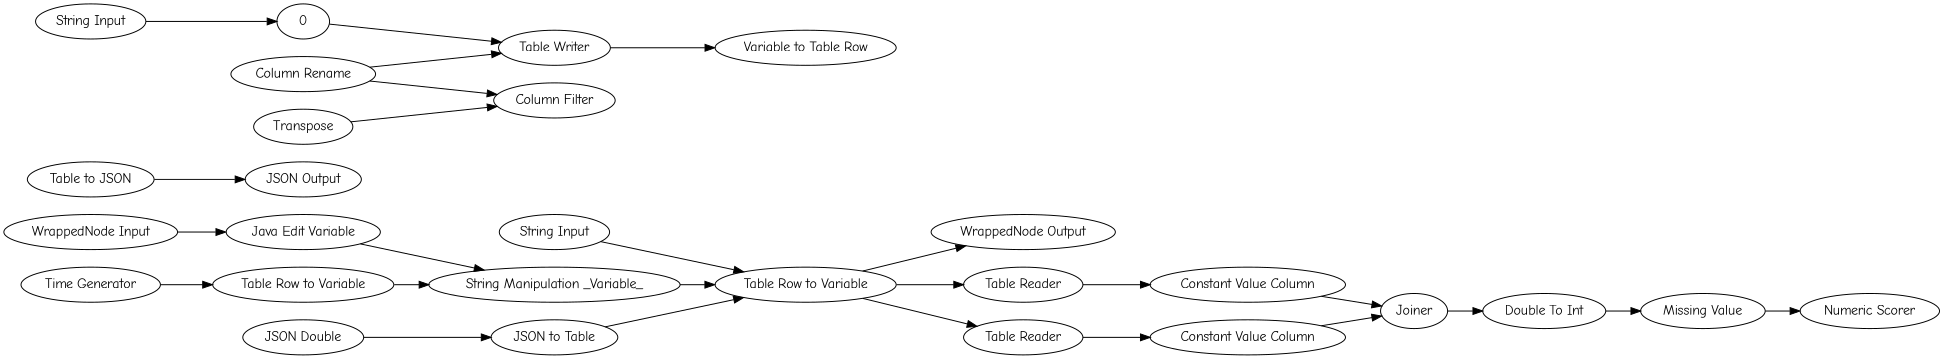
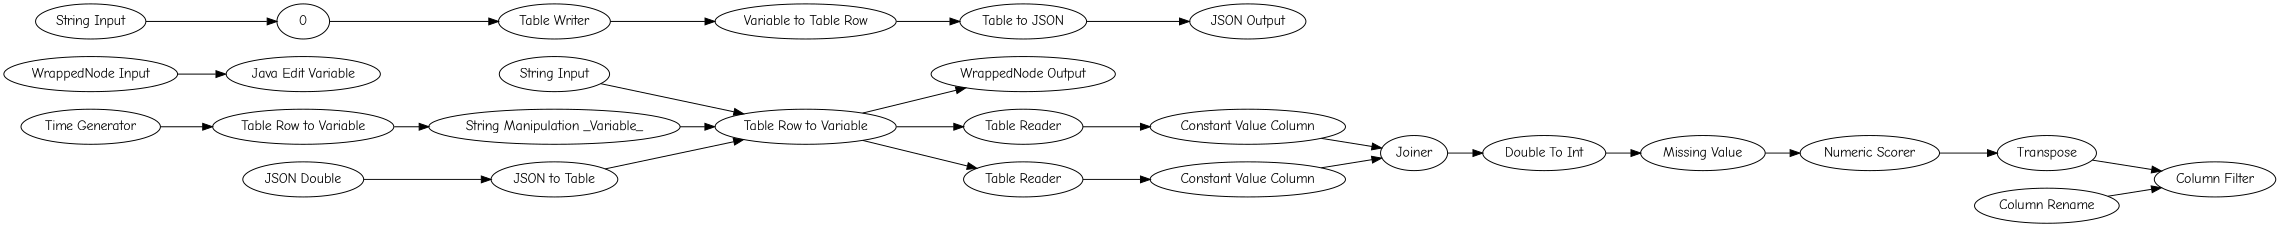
none -> (923, 21)
(430, 61) -> none
none -> (1964, 153)
(417, 256) -> none
